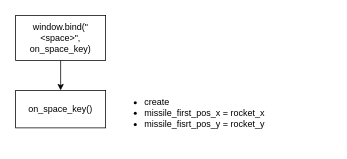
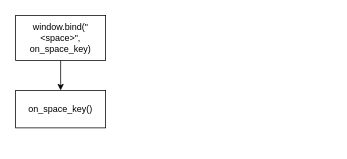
(222, 113) -> none
